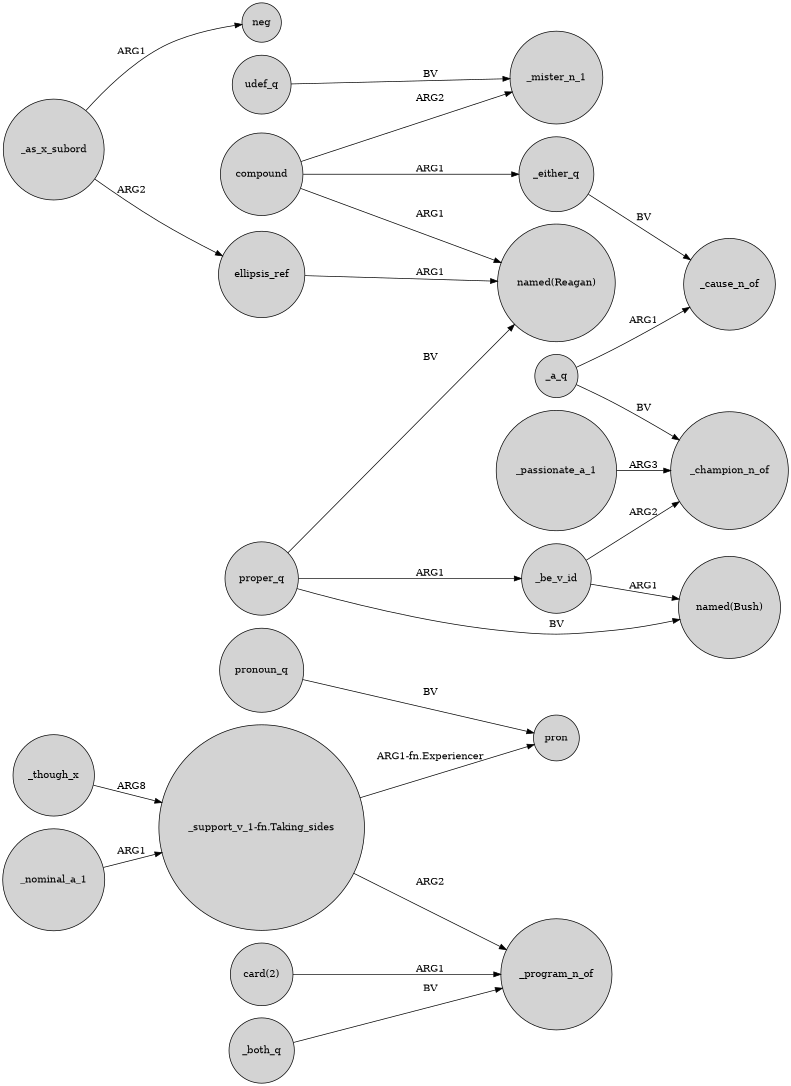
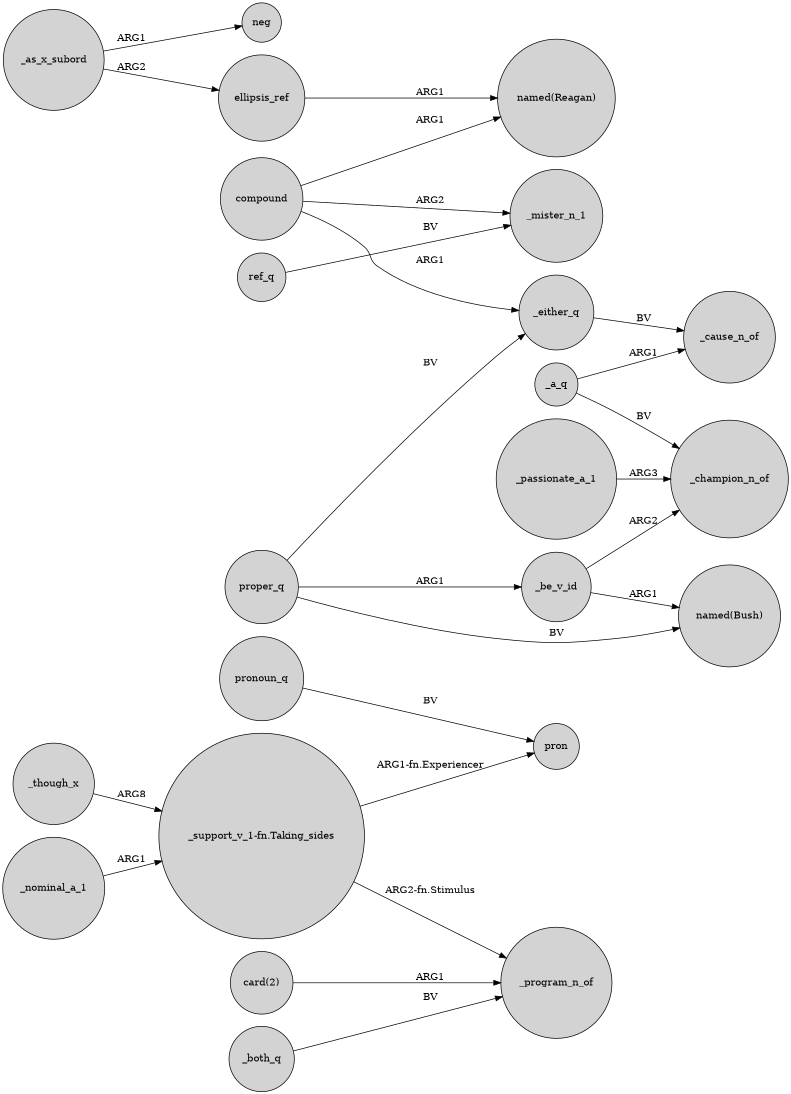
(262, 85) -> (262, 277)
(399, 441) -> (400, 445)
(430, 882) -> (430, 891)
